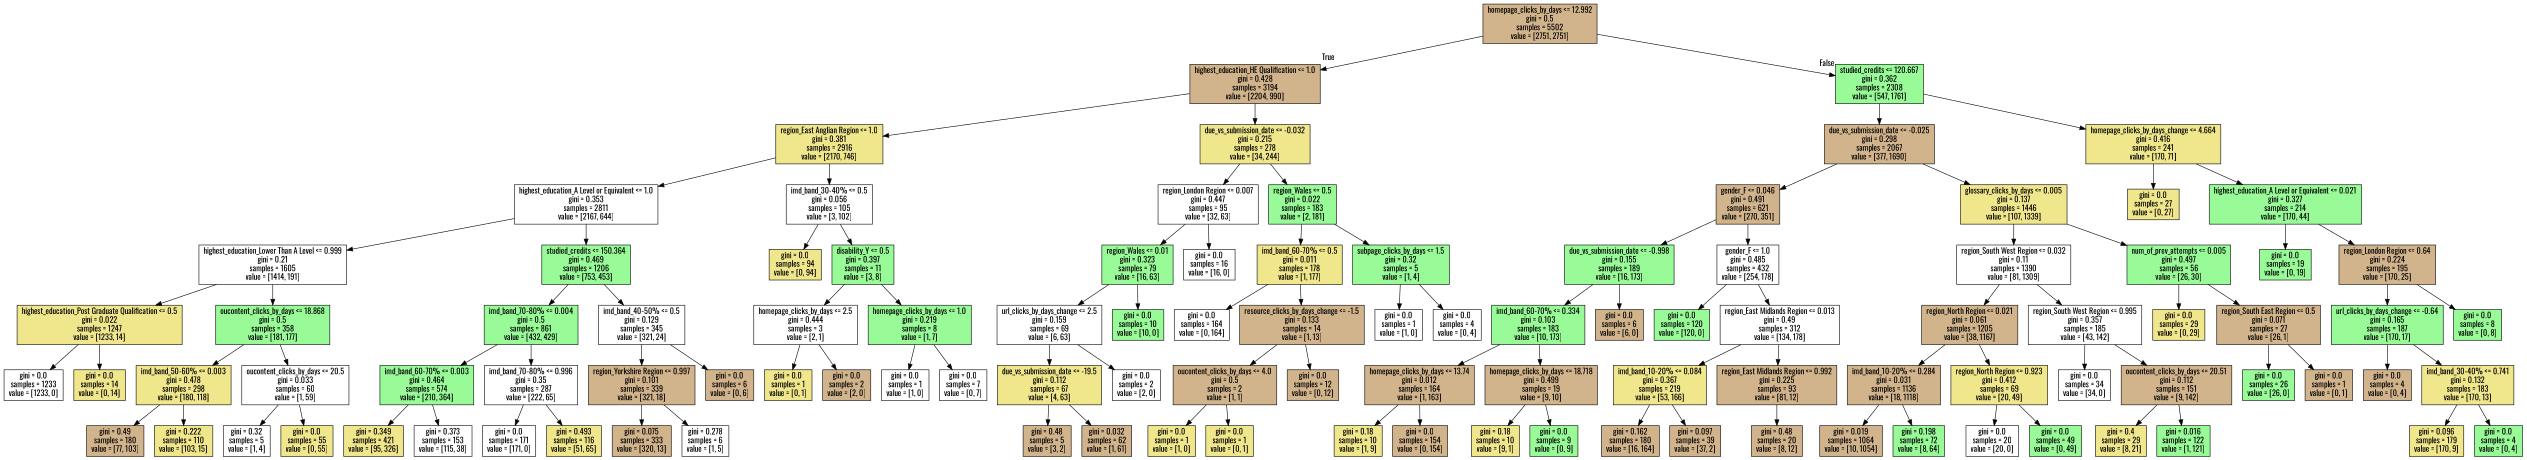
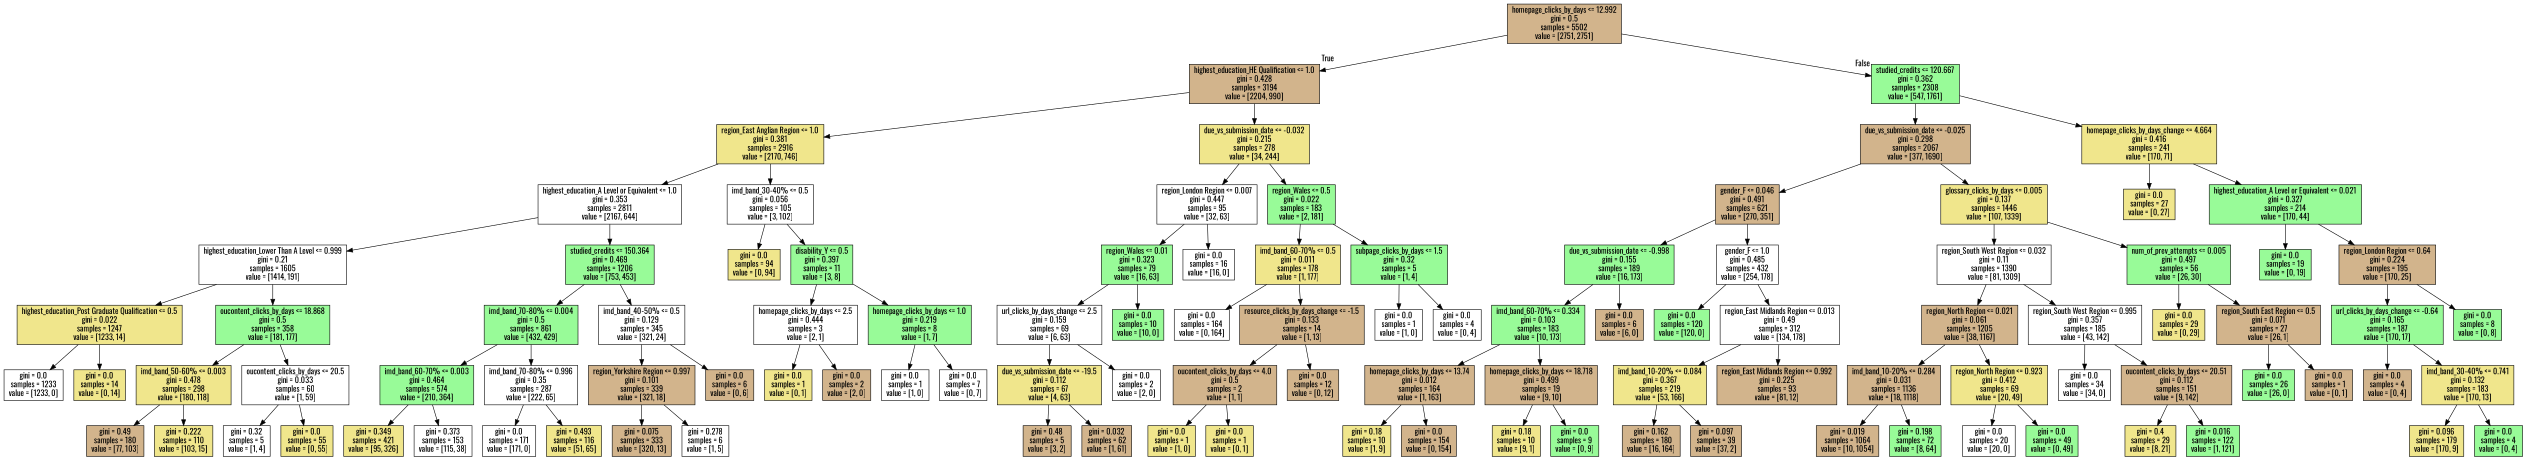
(1777, 441) -> none
